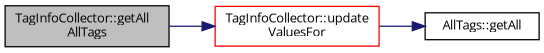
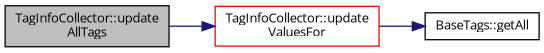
(87, 26) -> (87, 26)
(482, 26) -> (482, 26)
